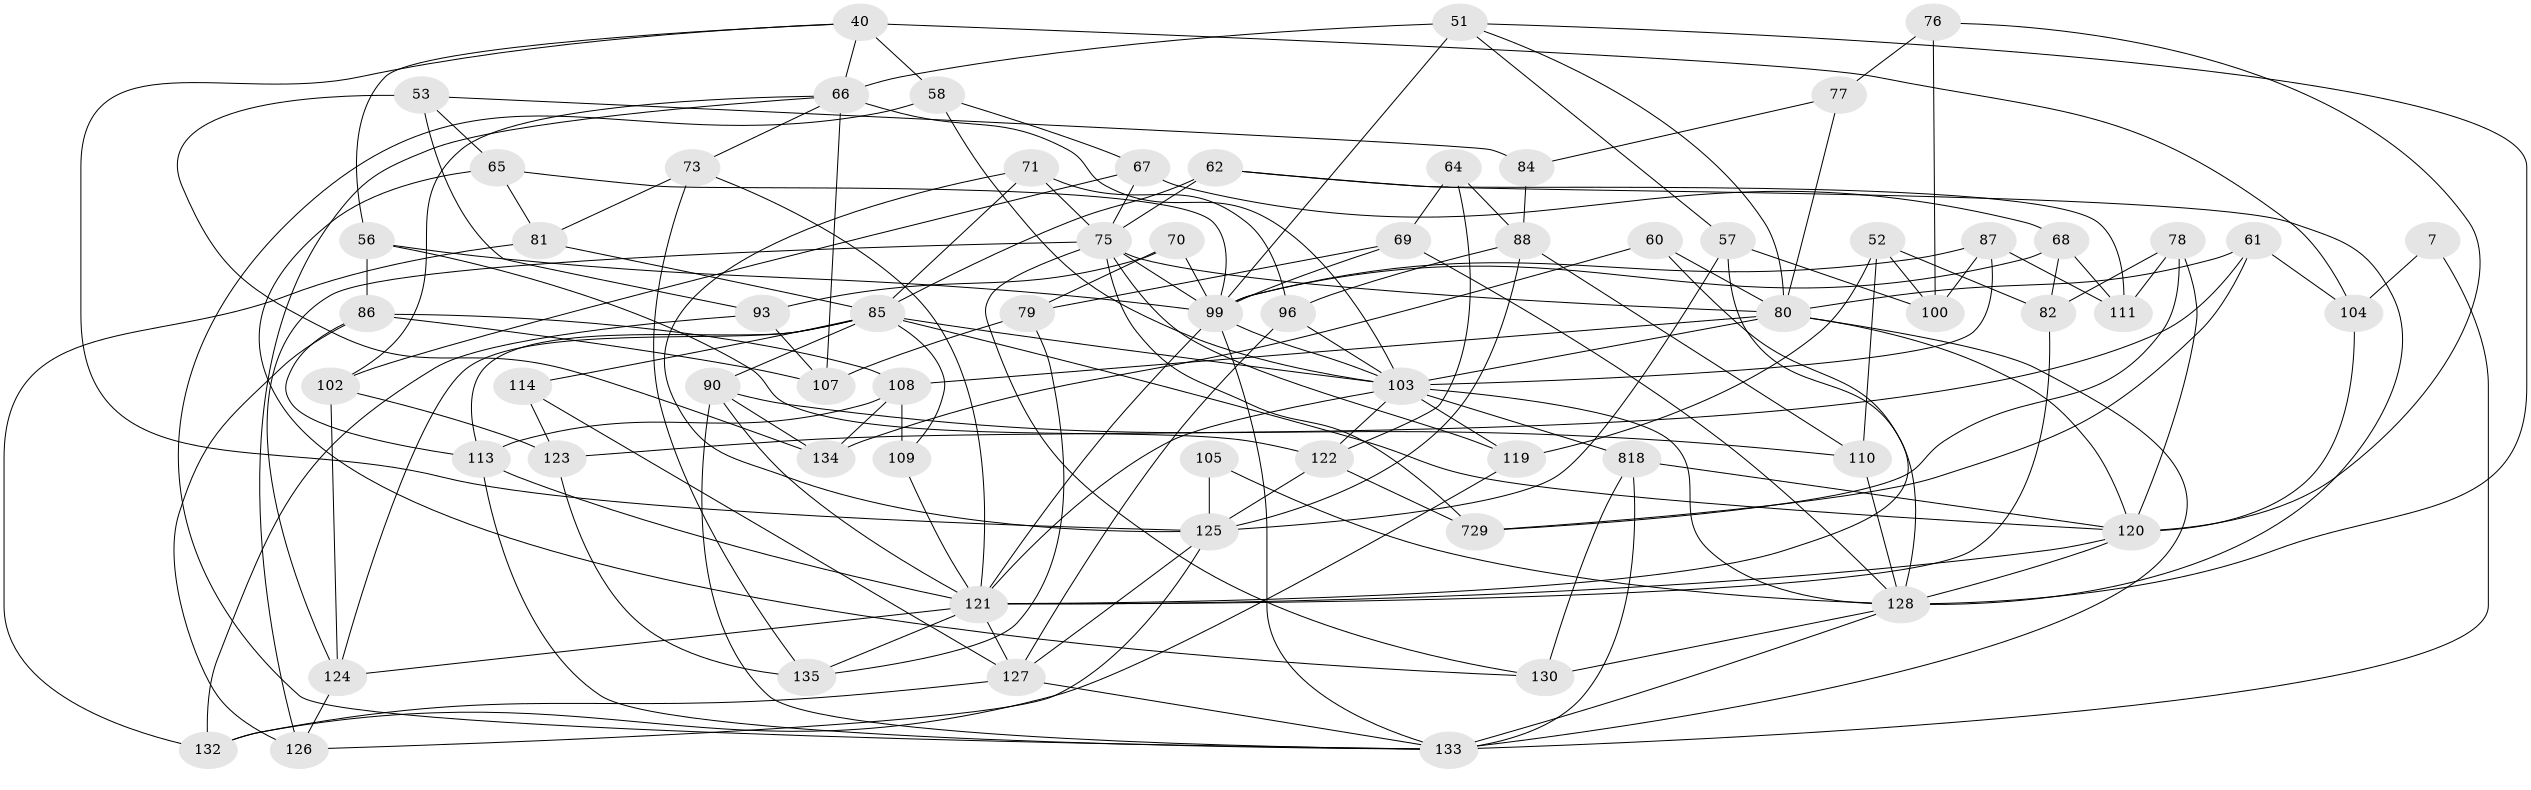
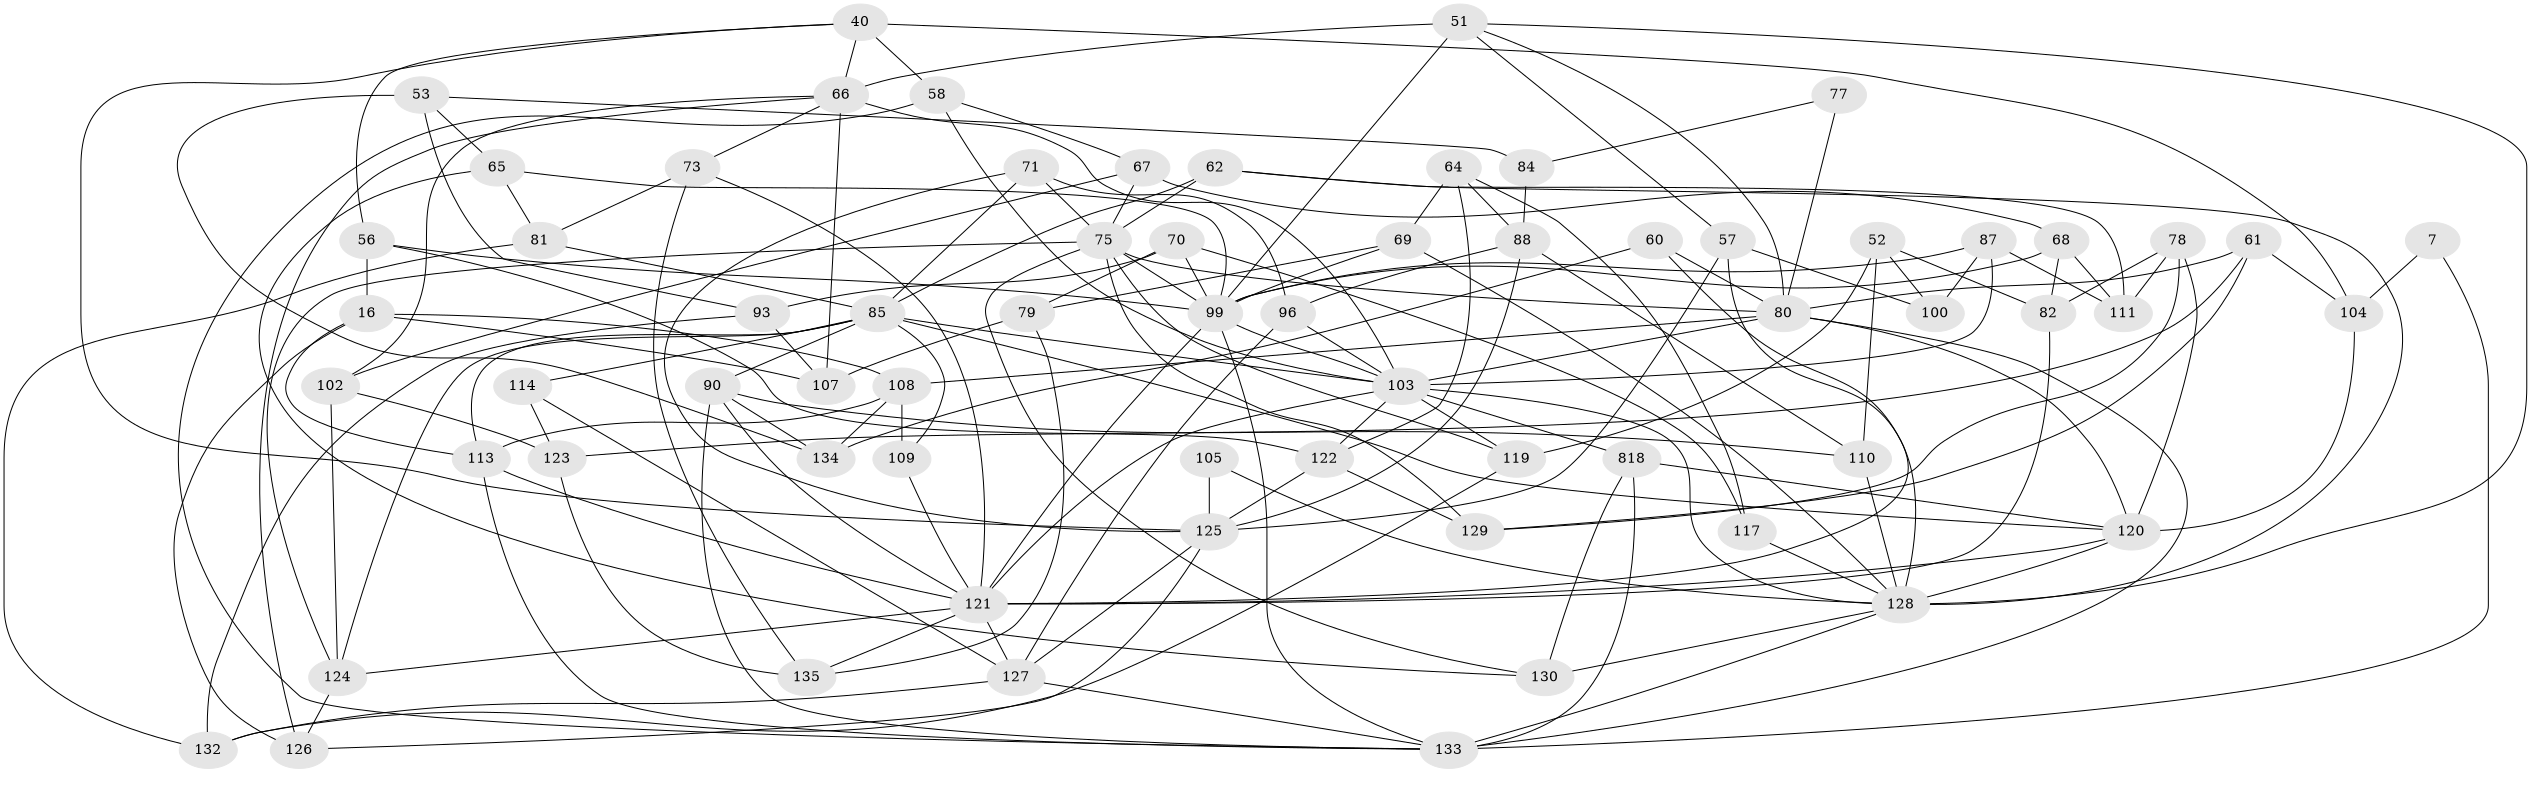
(1933, 22) -> none
(367, 313) -> (367, 313)
(1475, 532) -> (1475, 532)
none -> (1747, 532)
